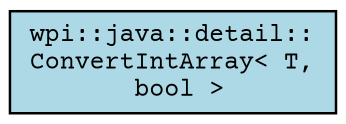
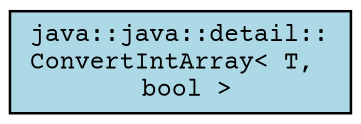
(173, 62) -> (180, 62)
